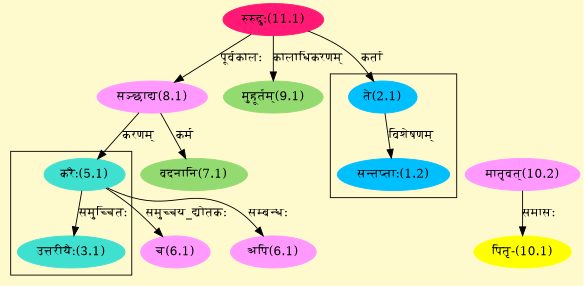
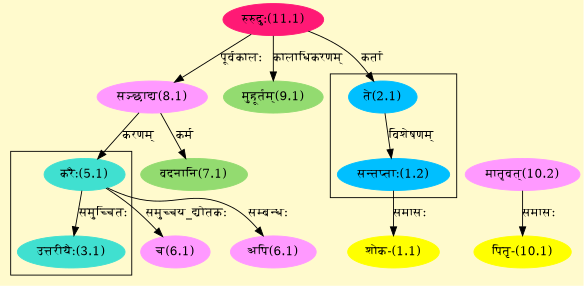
none -> (394, 252)
